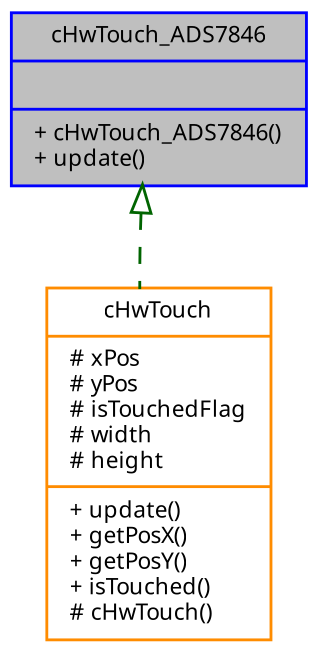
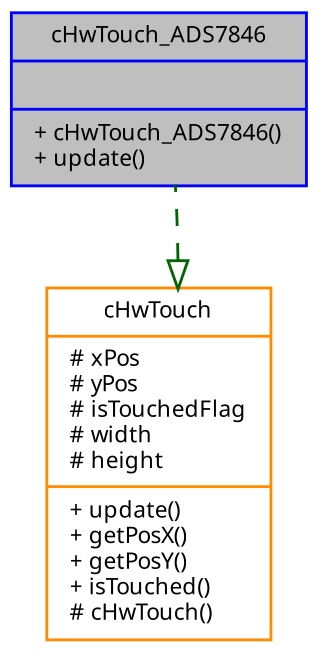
(140, 251) -> (177, 222)
